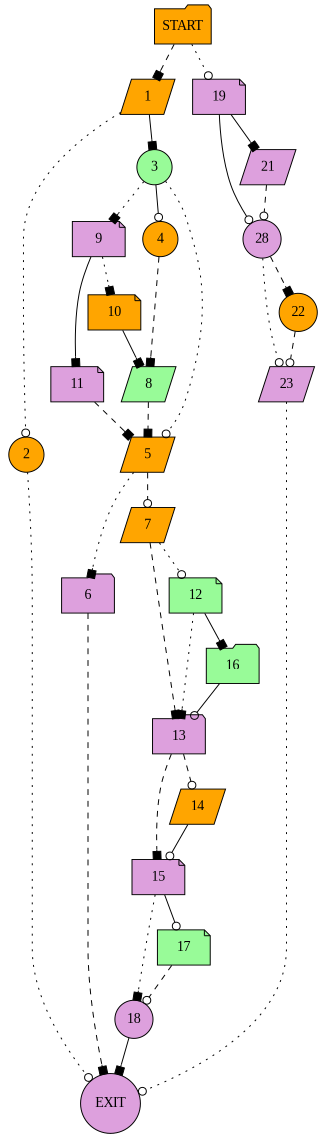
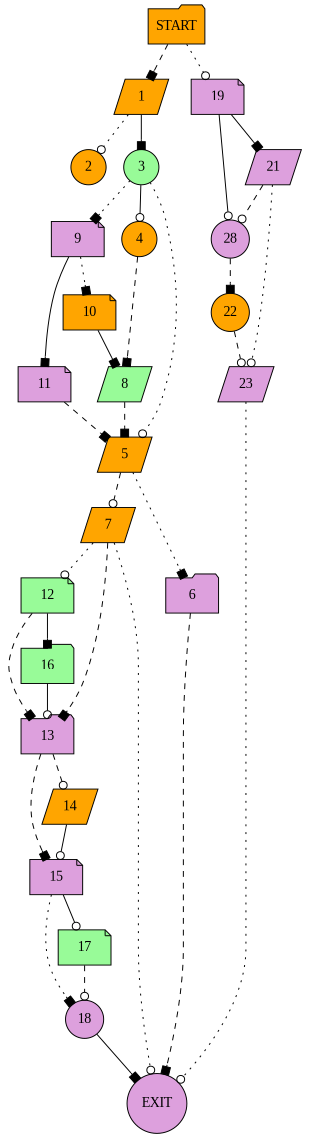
(267, 309) -> (265, 272)
(188, 661) -> (9, 661)
(32, 780) -> (138, 803)
